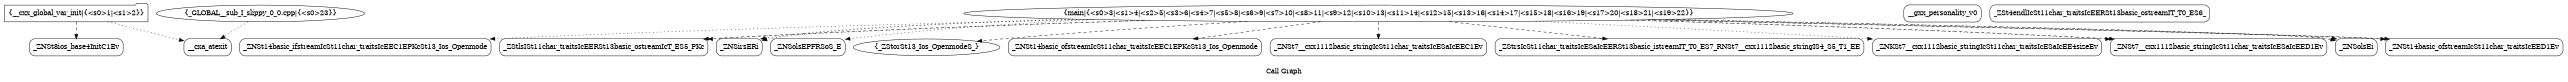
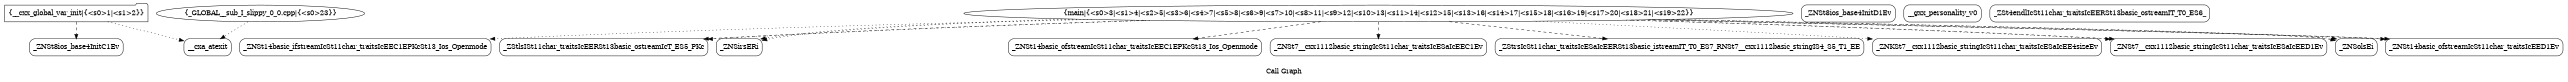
none -> (1848, 13)
(808, 47) -> none
(927, 47) -> none
